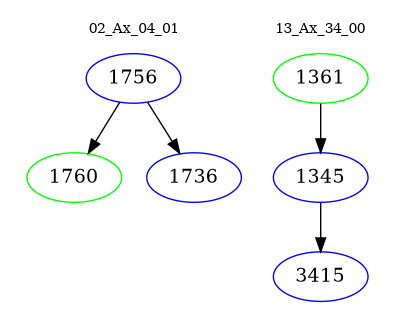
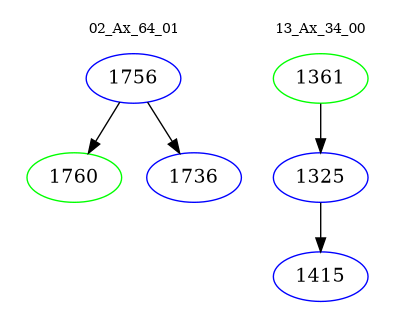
(134, 30) -> (134, 30)
(321, 178) -> (321, 178)
(321, 277) -> (321, 277)
